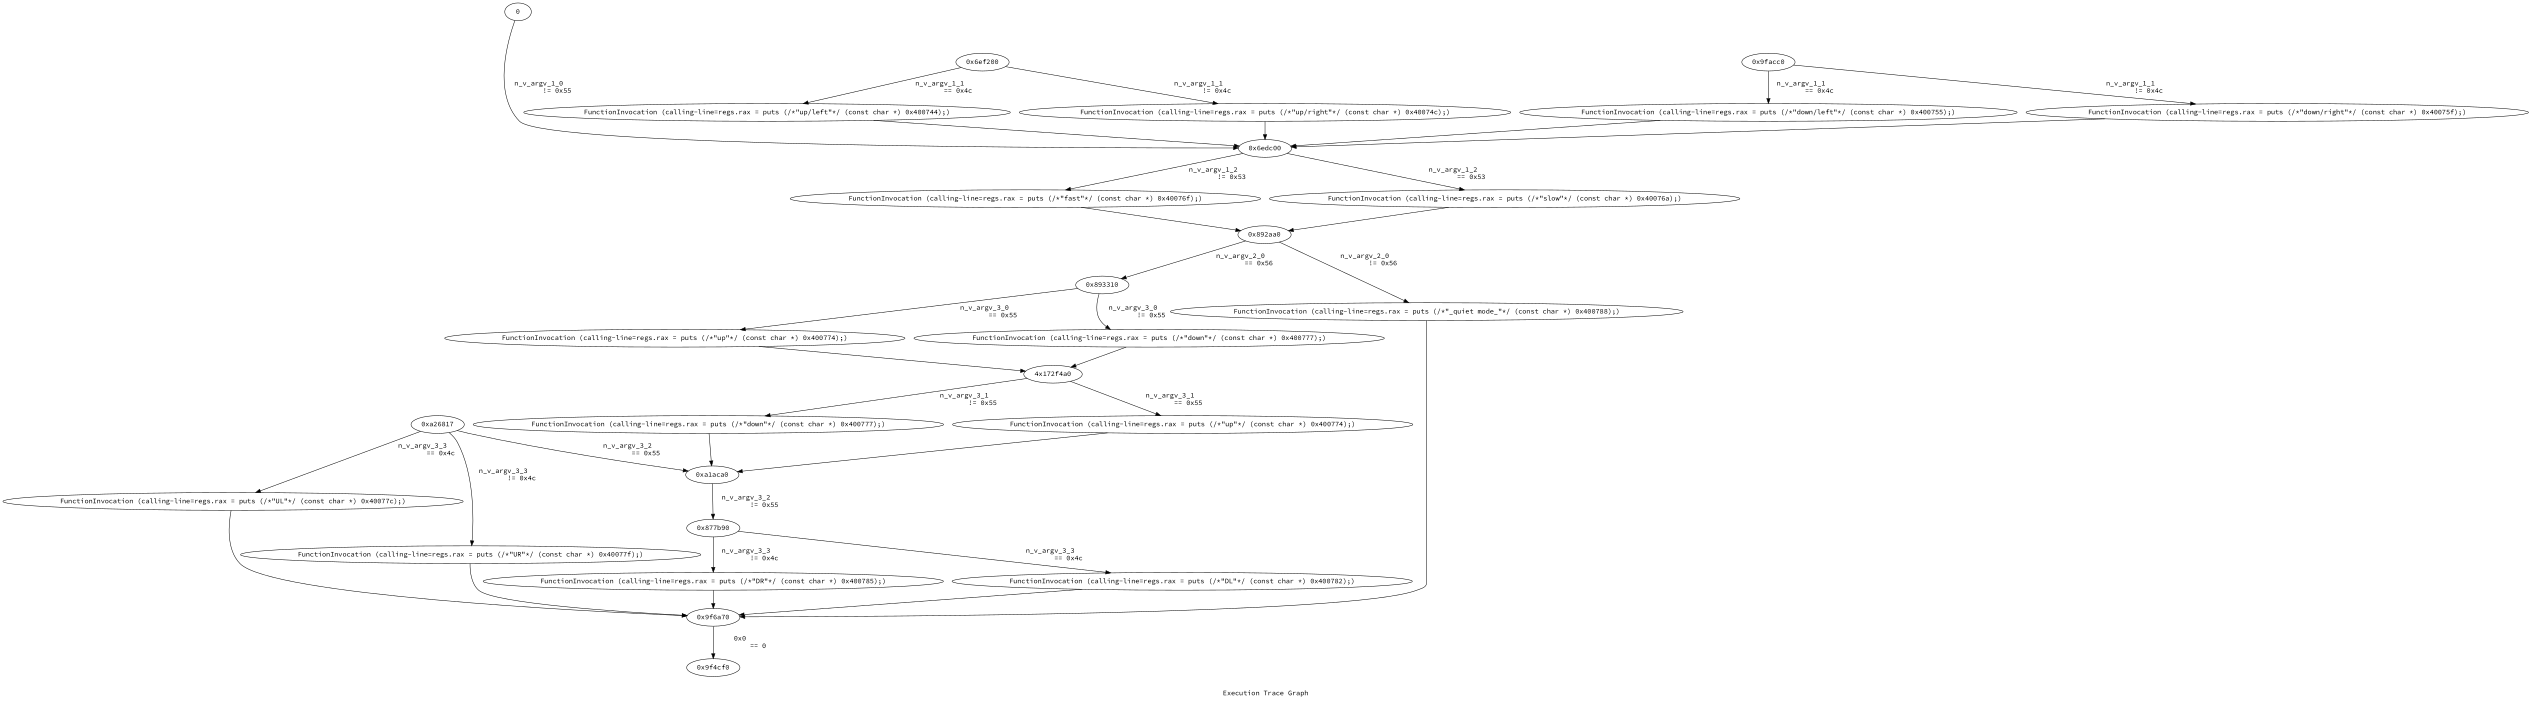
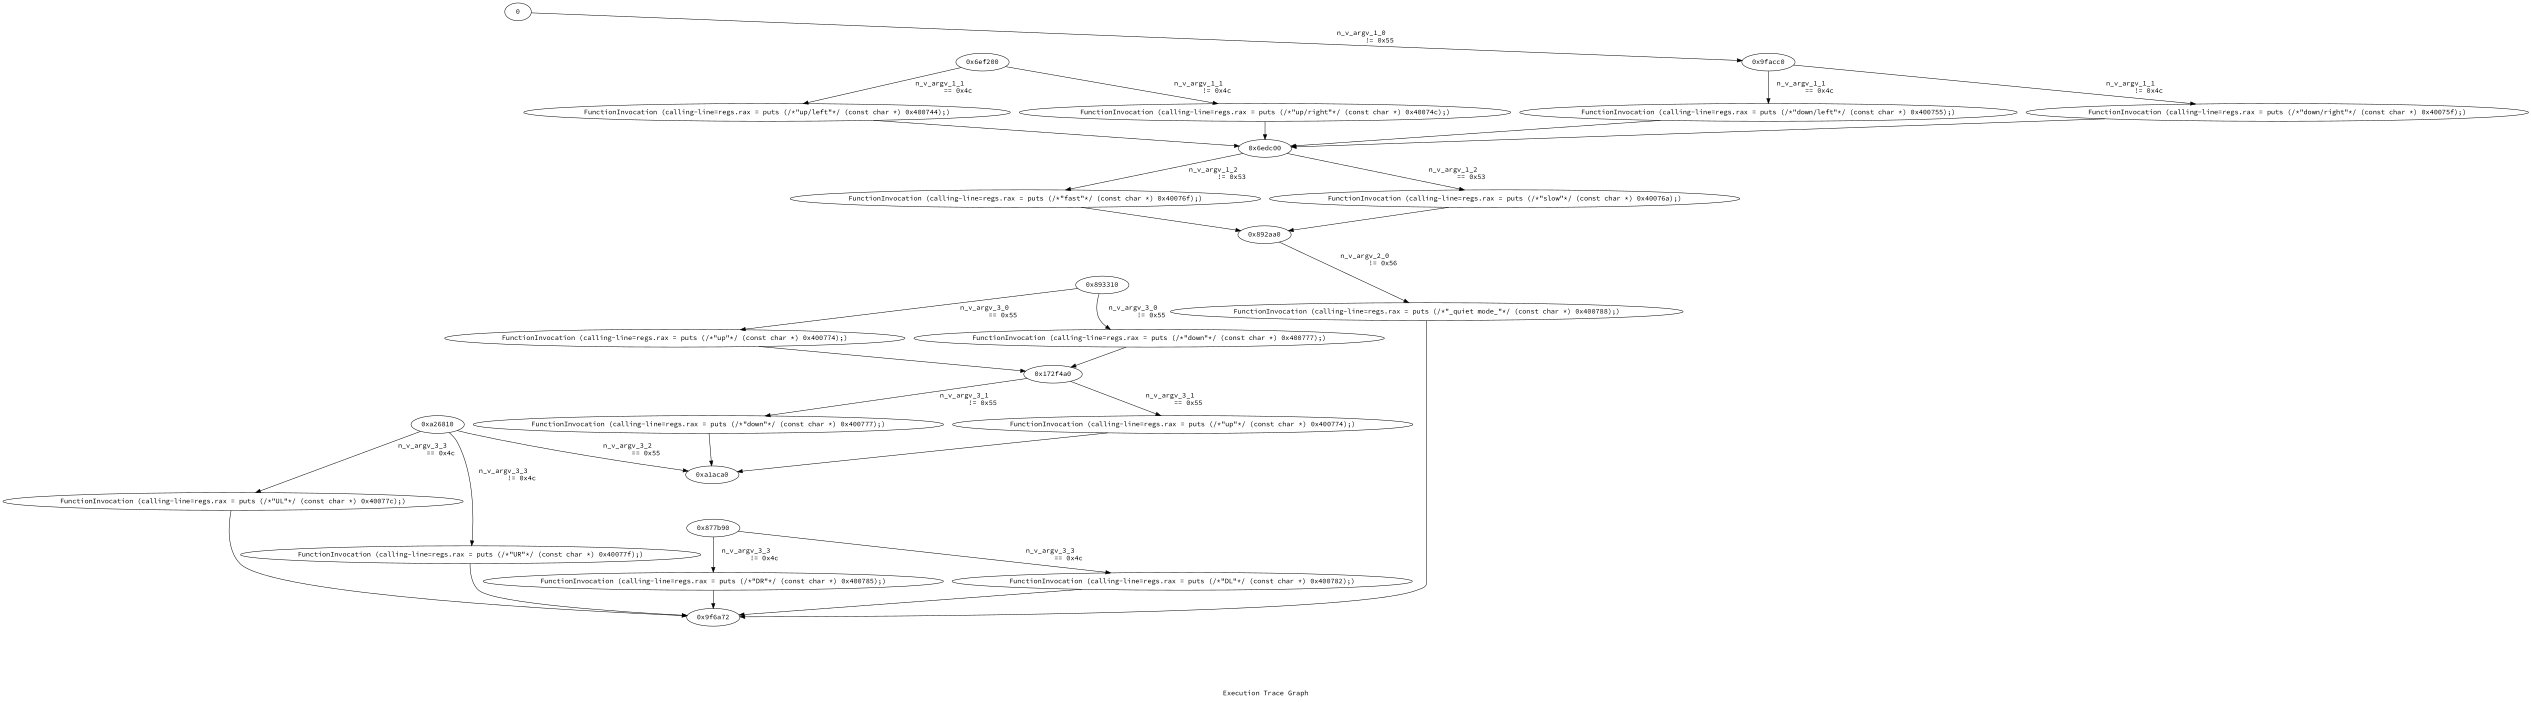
(823, 144) -> (1134, 37)
(1186, 259) -> none
(1053, 374) -> (1053, 374)
(438, 425) -> (438, 425)
(713, 499) -> none
(713, 617) -> (713, 617)
(713, 668) -> none
